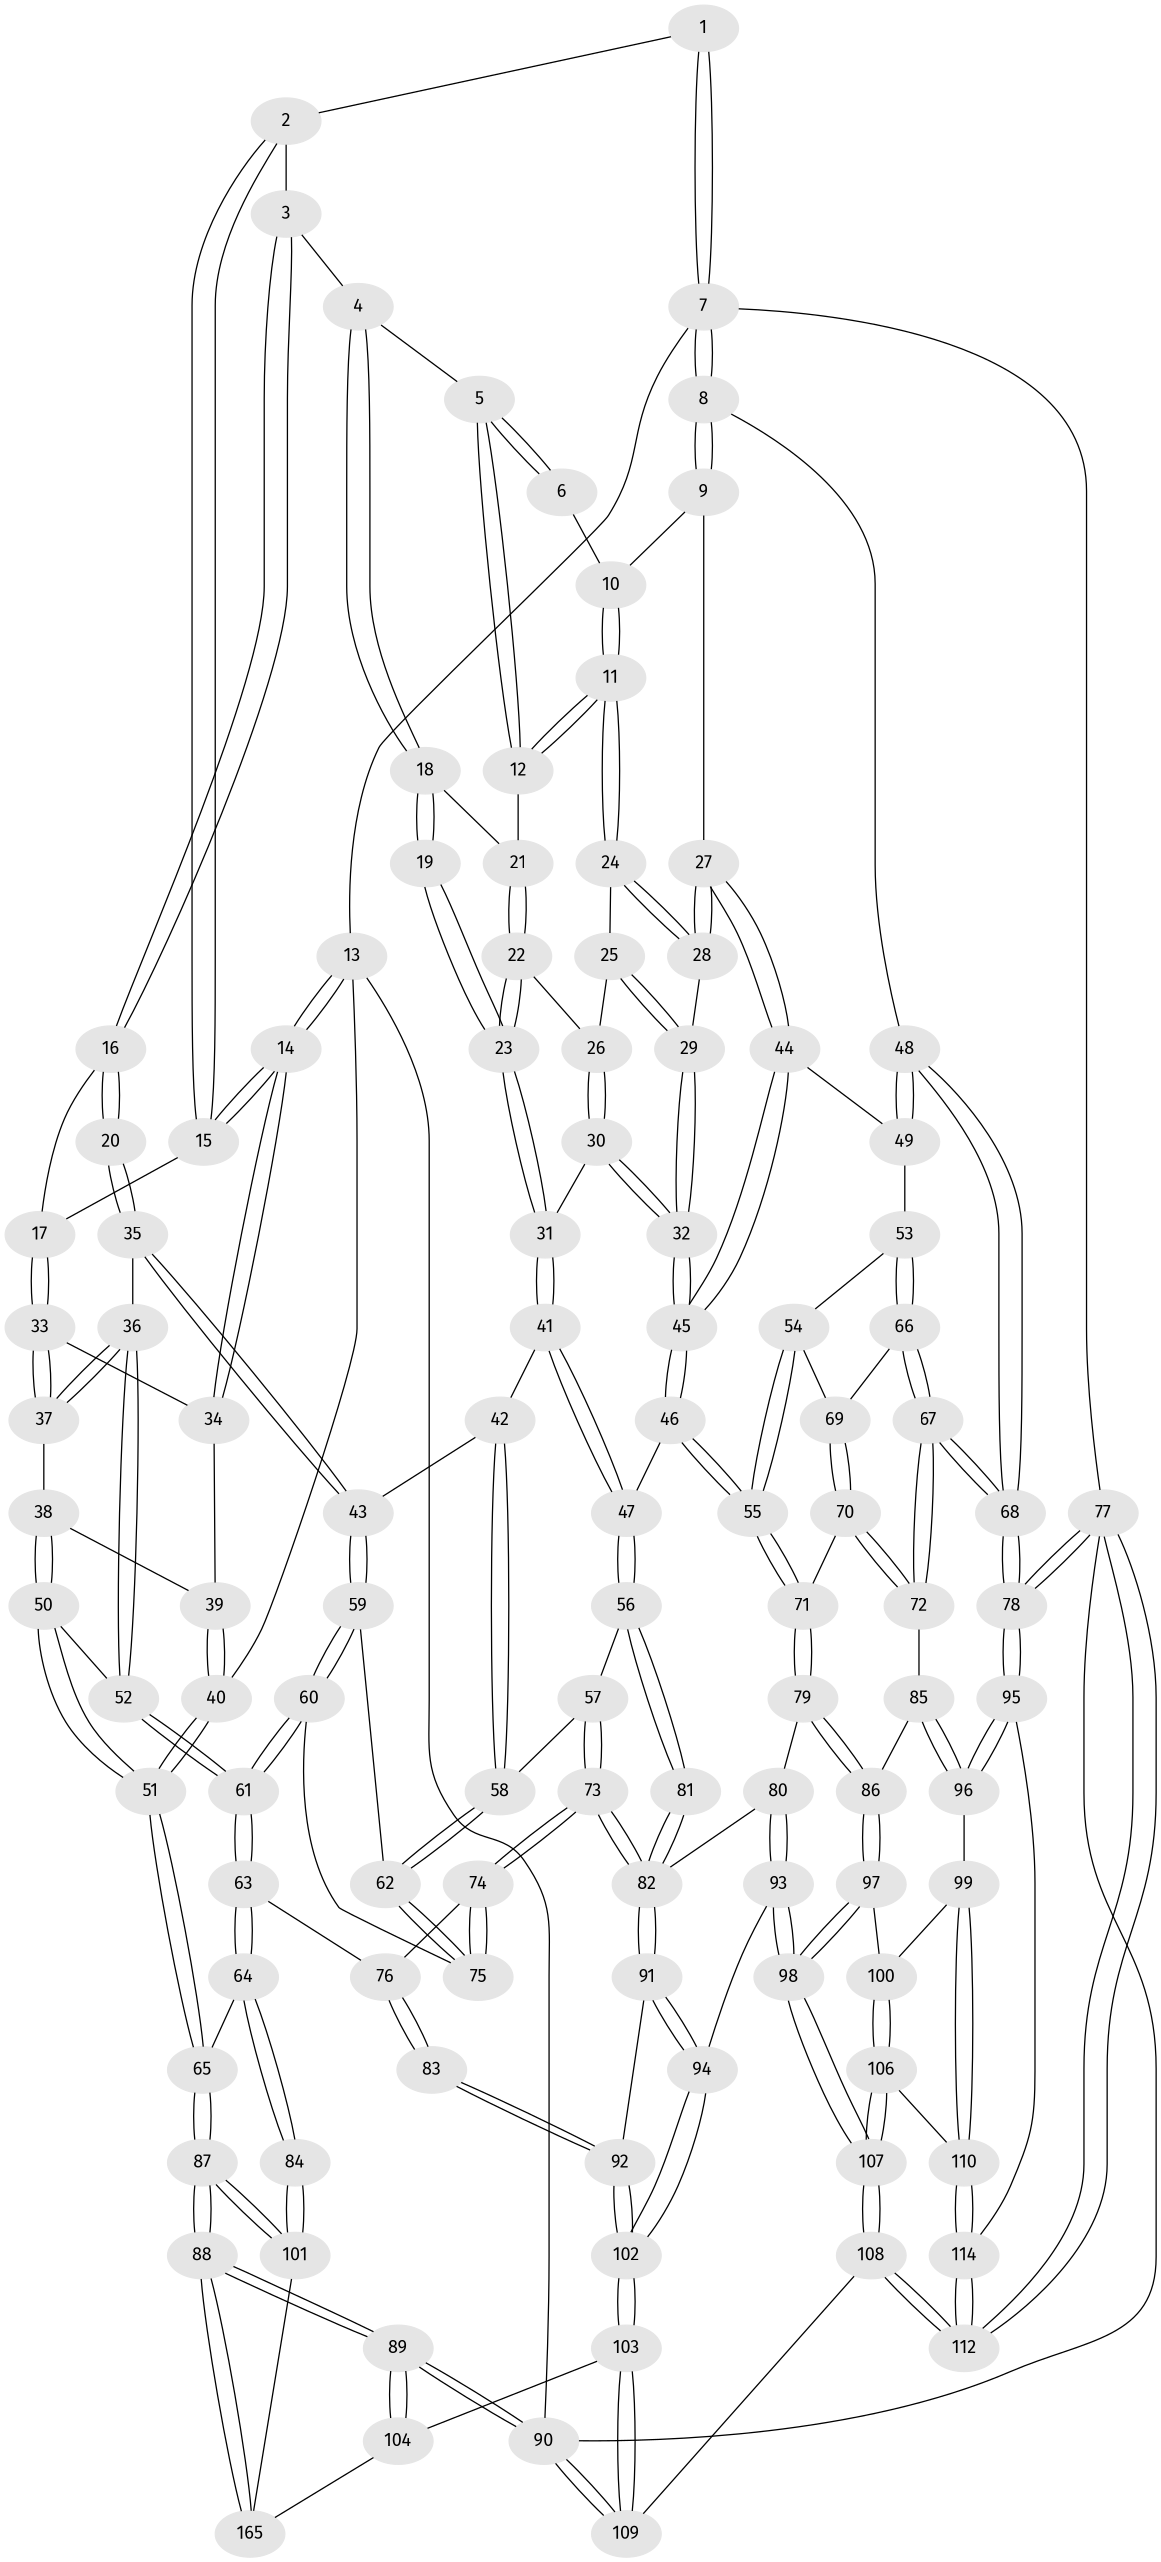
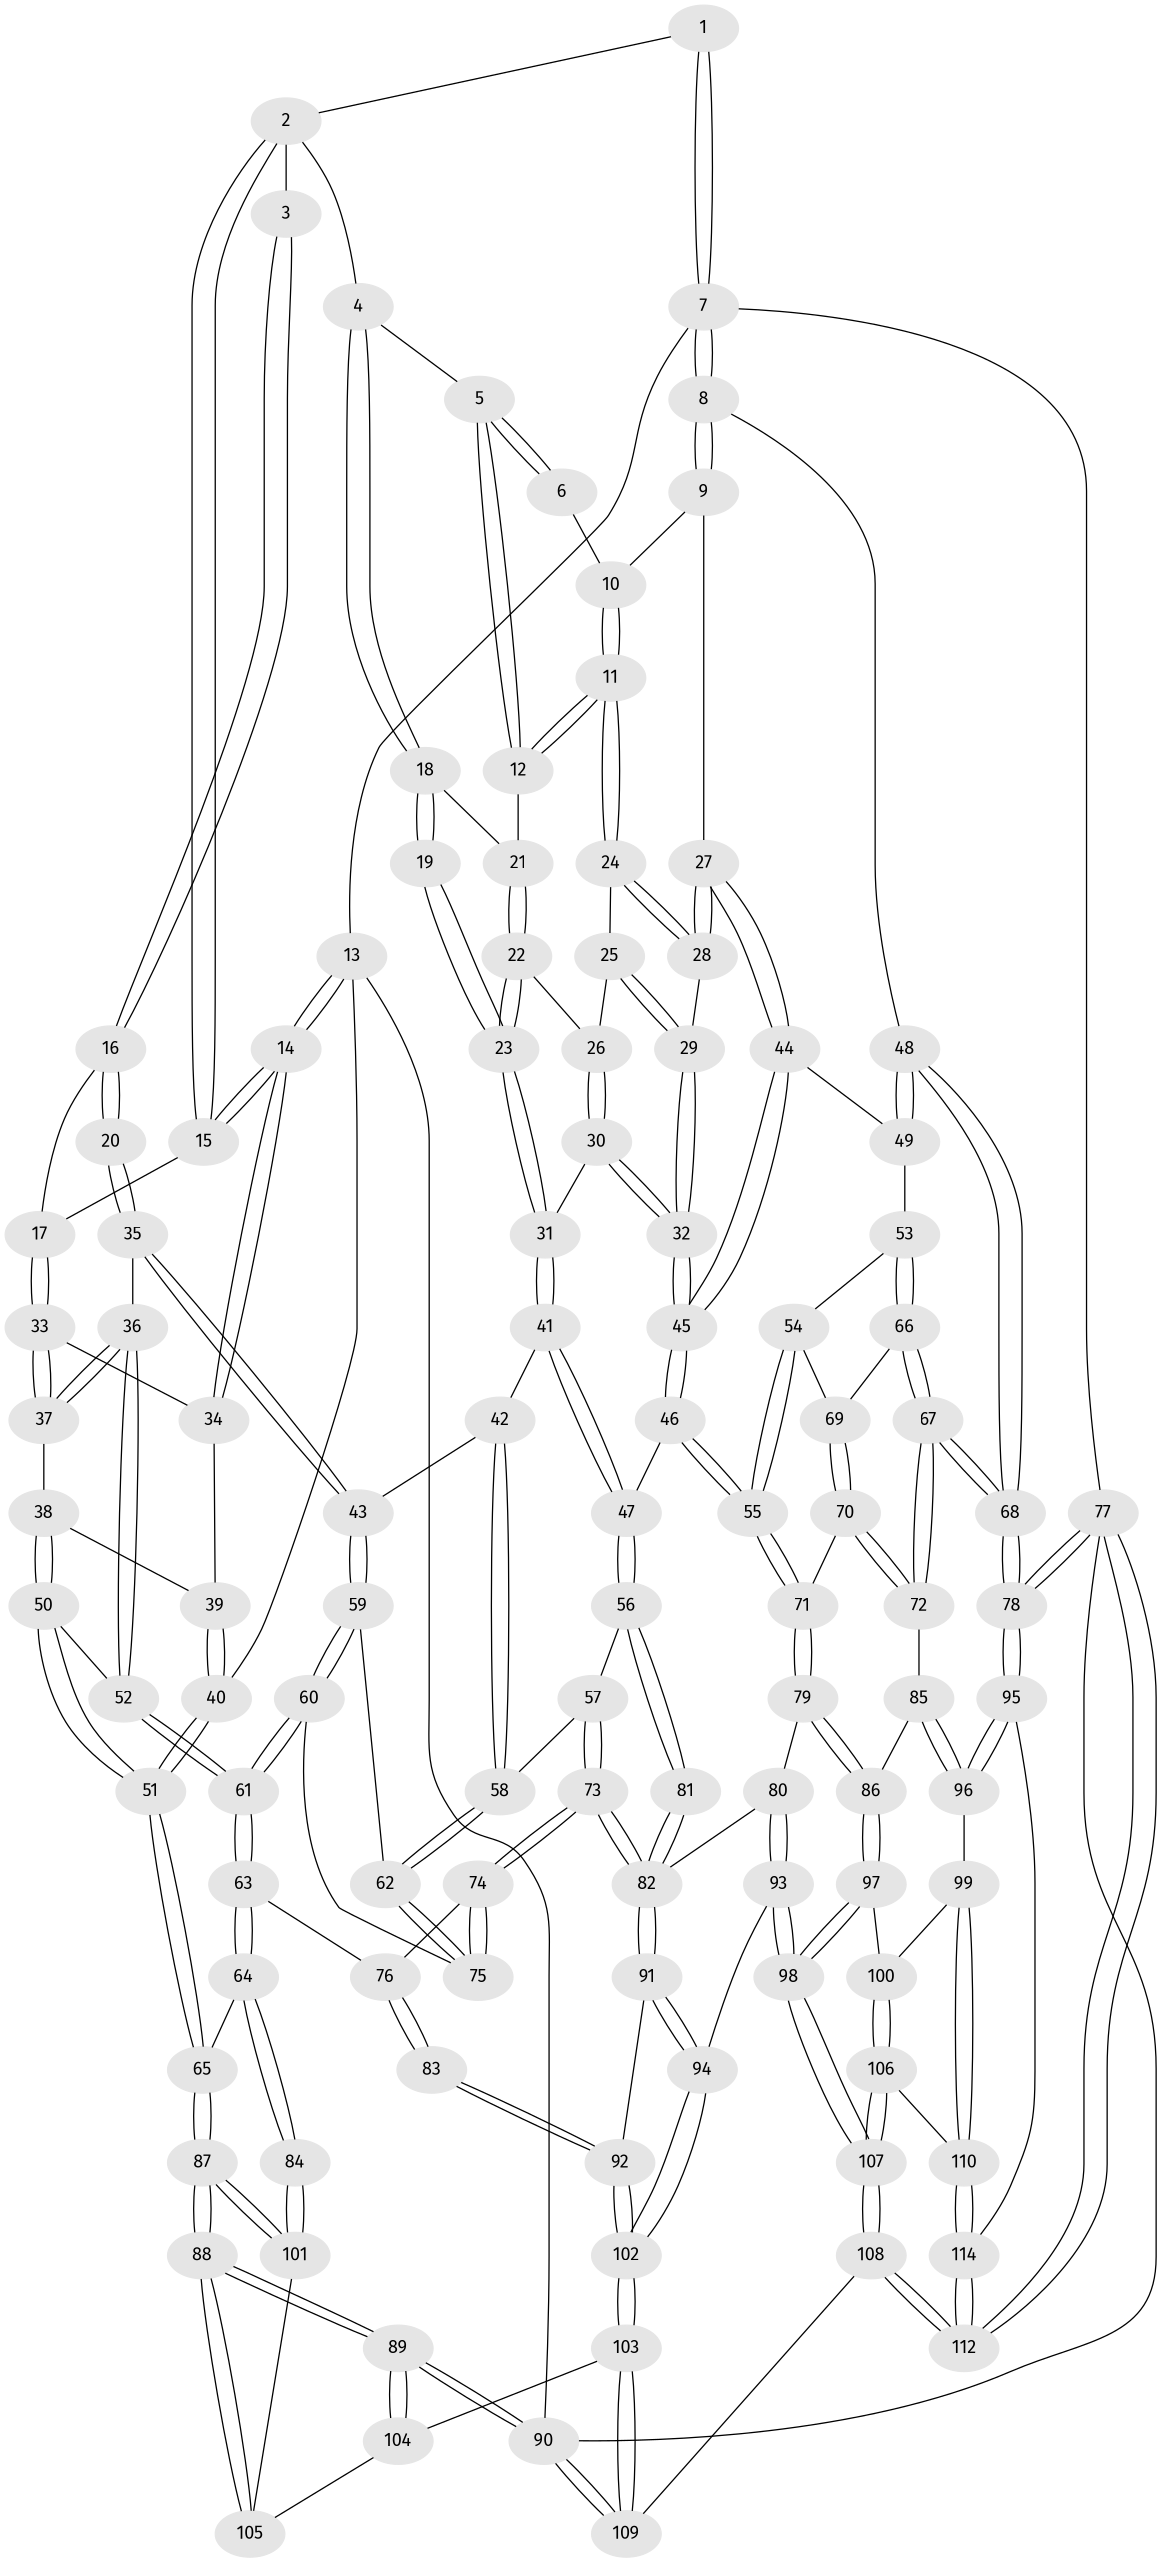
(322, 260) -> (339, 209)
(250, 2534) -> (250, 2534)
